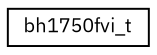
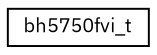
(78, 27) -> (78, 27)
